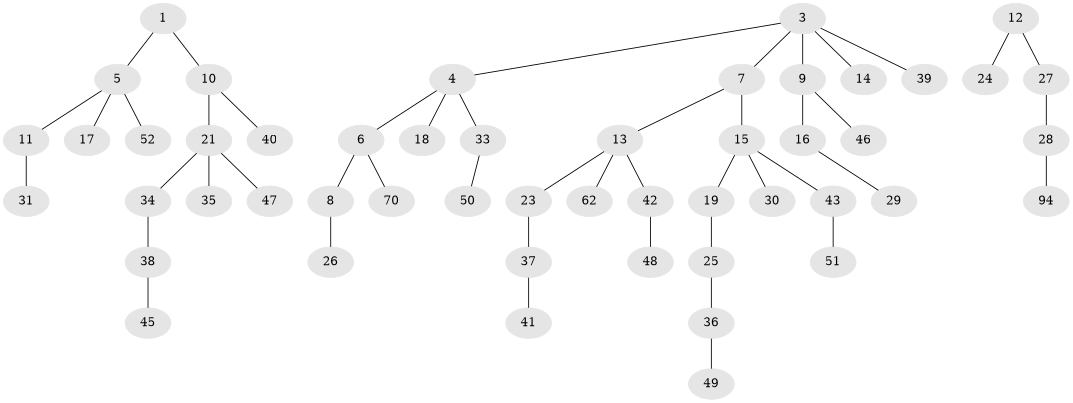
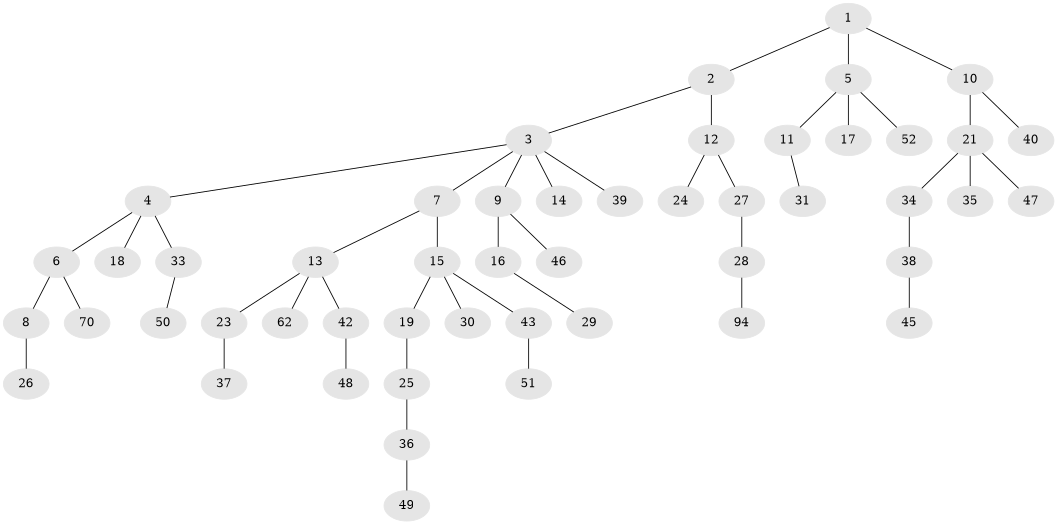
none -> (711, 80)
(529, 323) -> none
